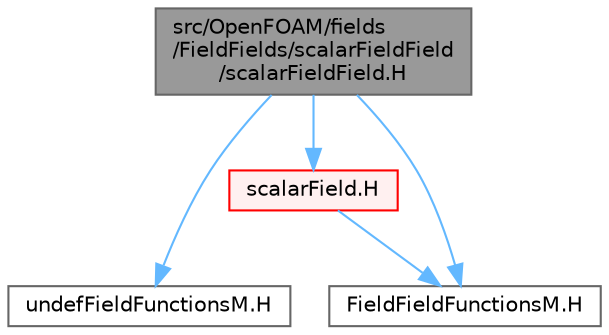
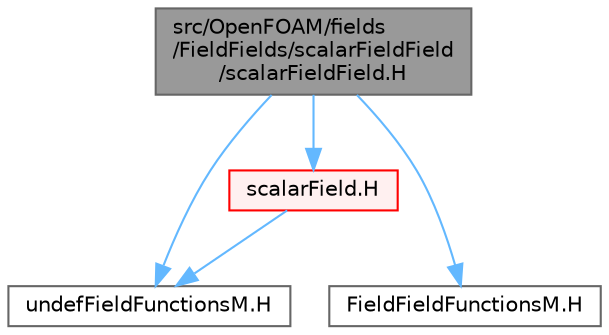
(380, 242) -> (241, 242)
